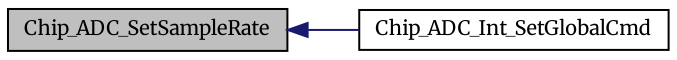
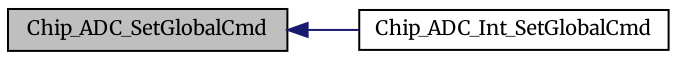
(148, 30) -> (148, 30)
